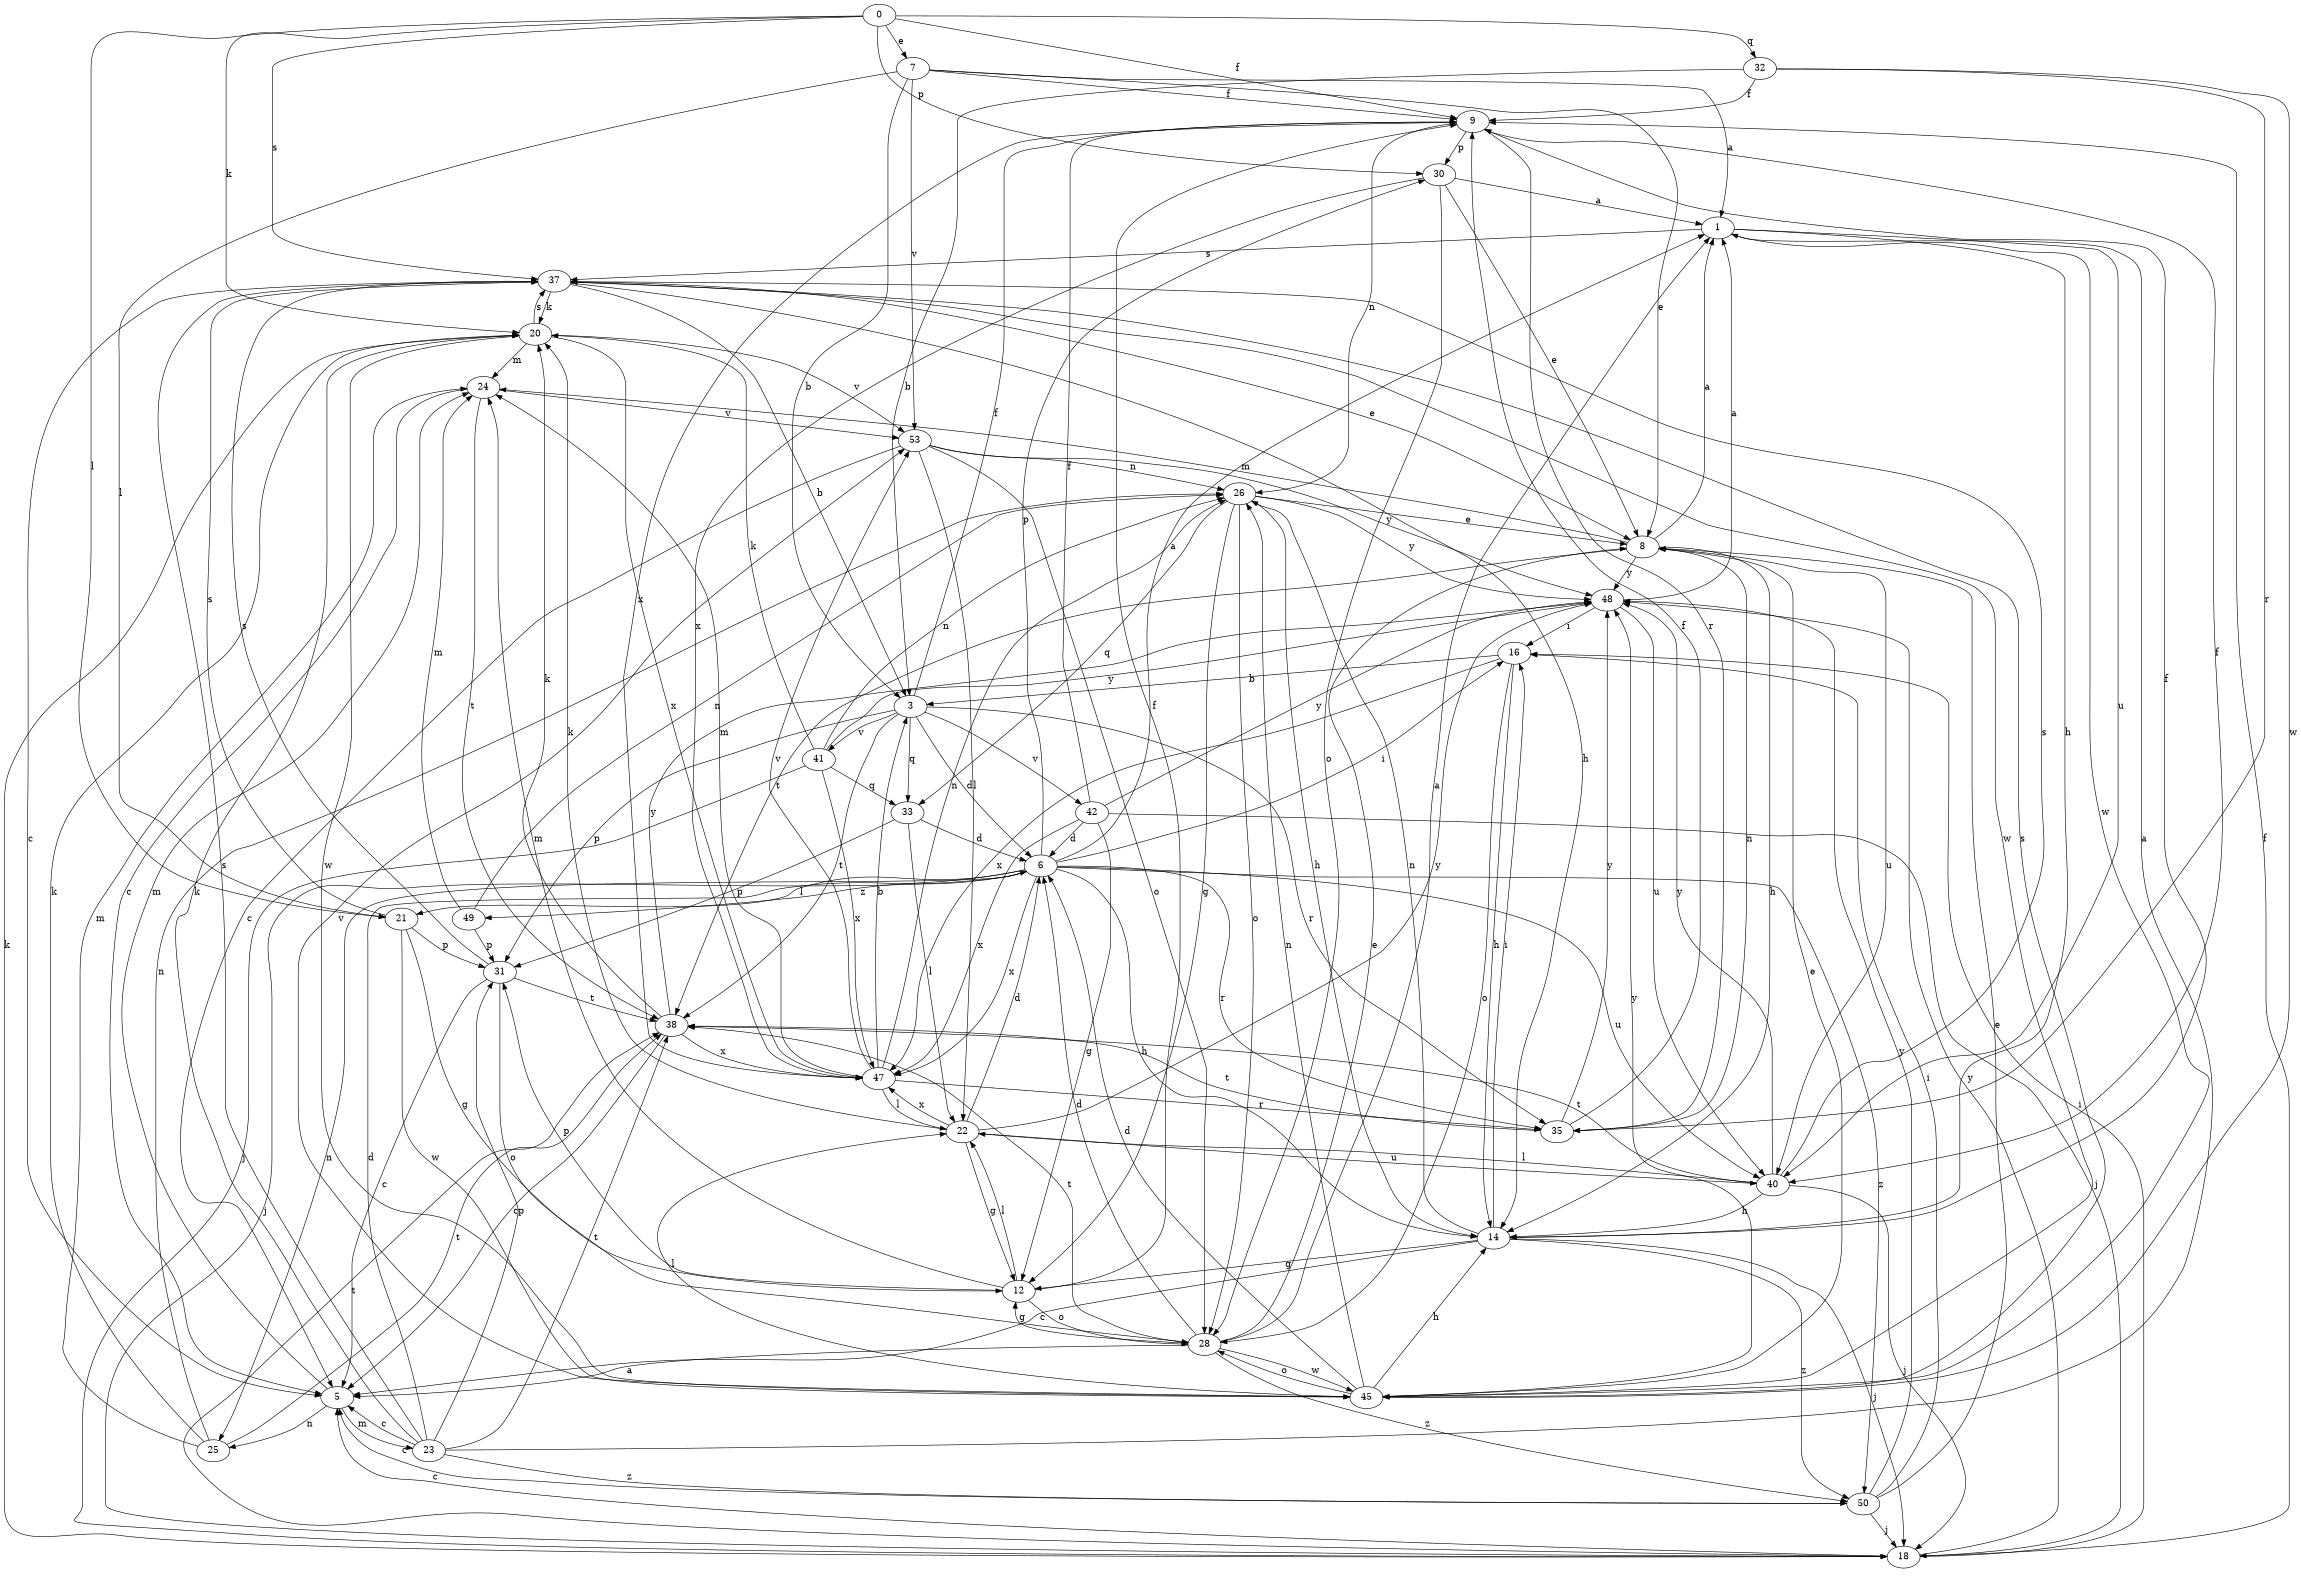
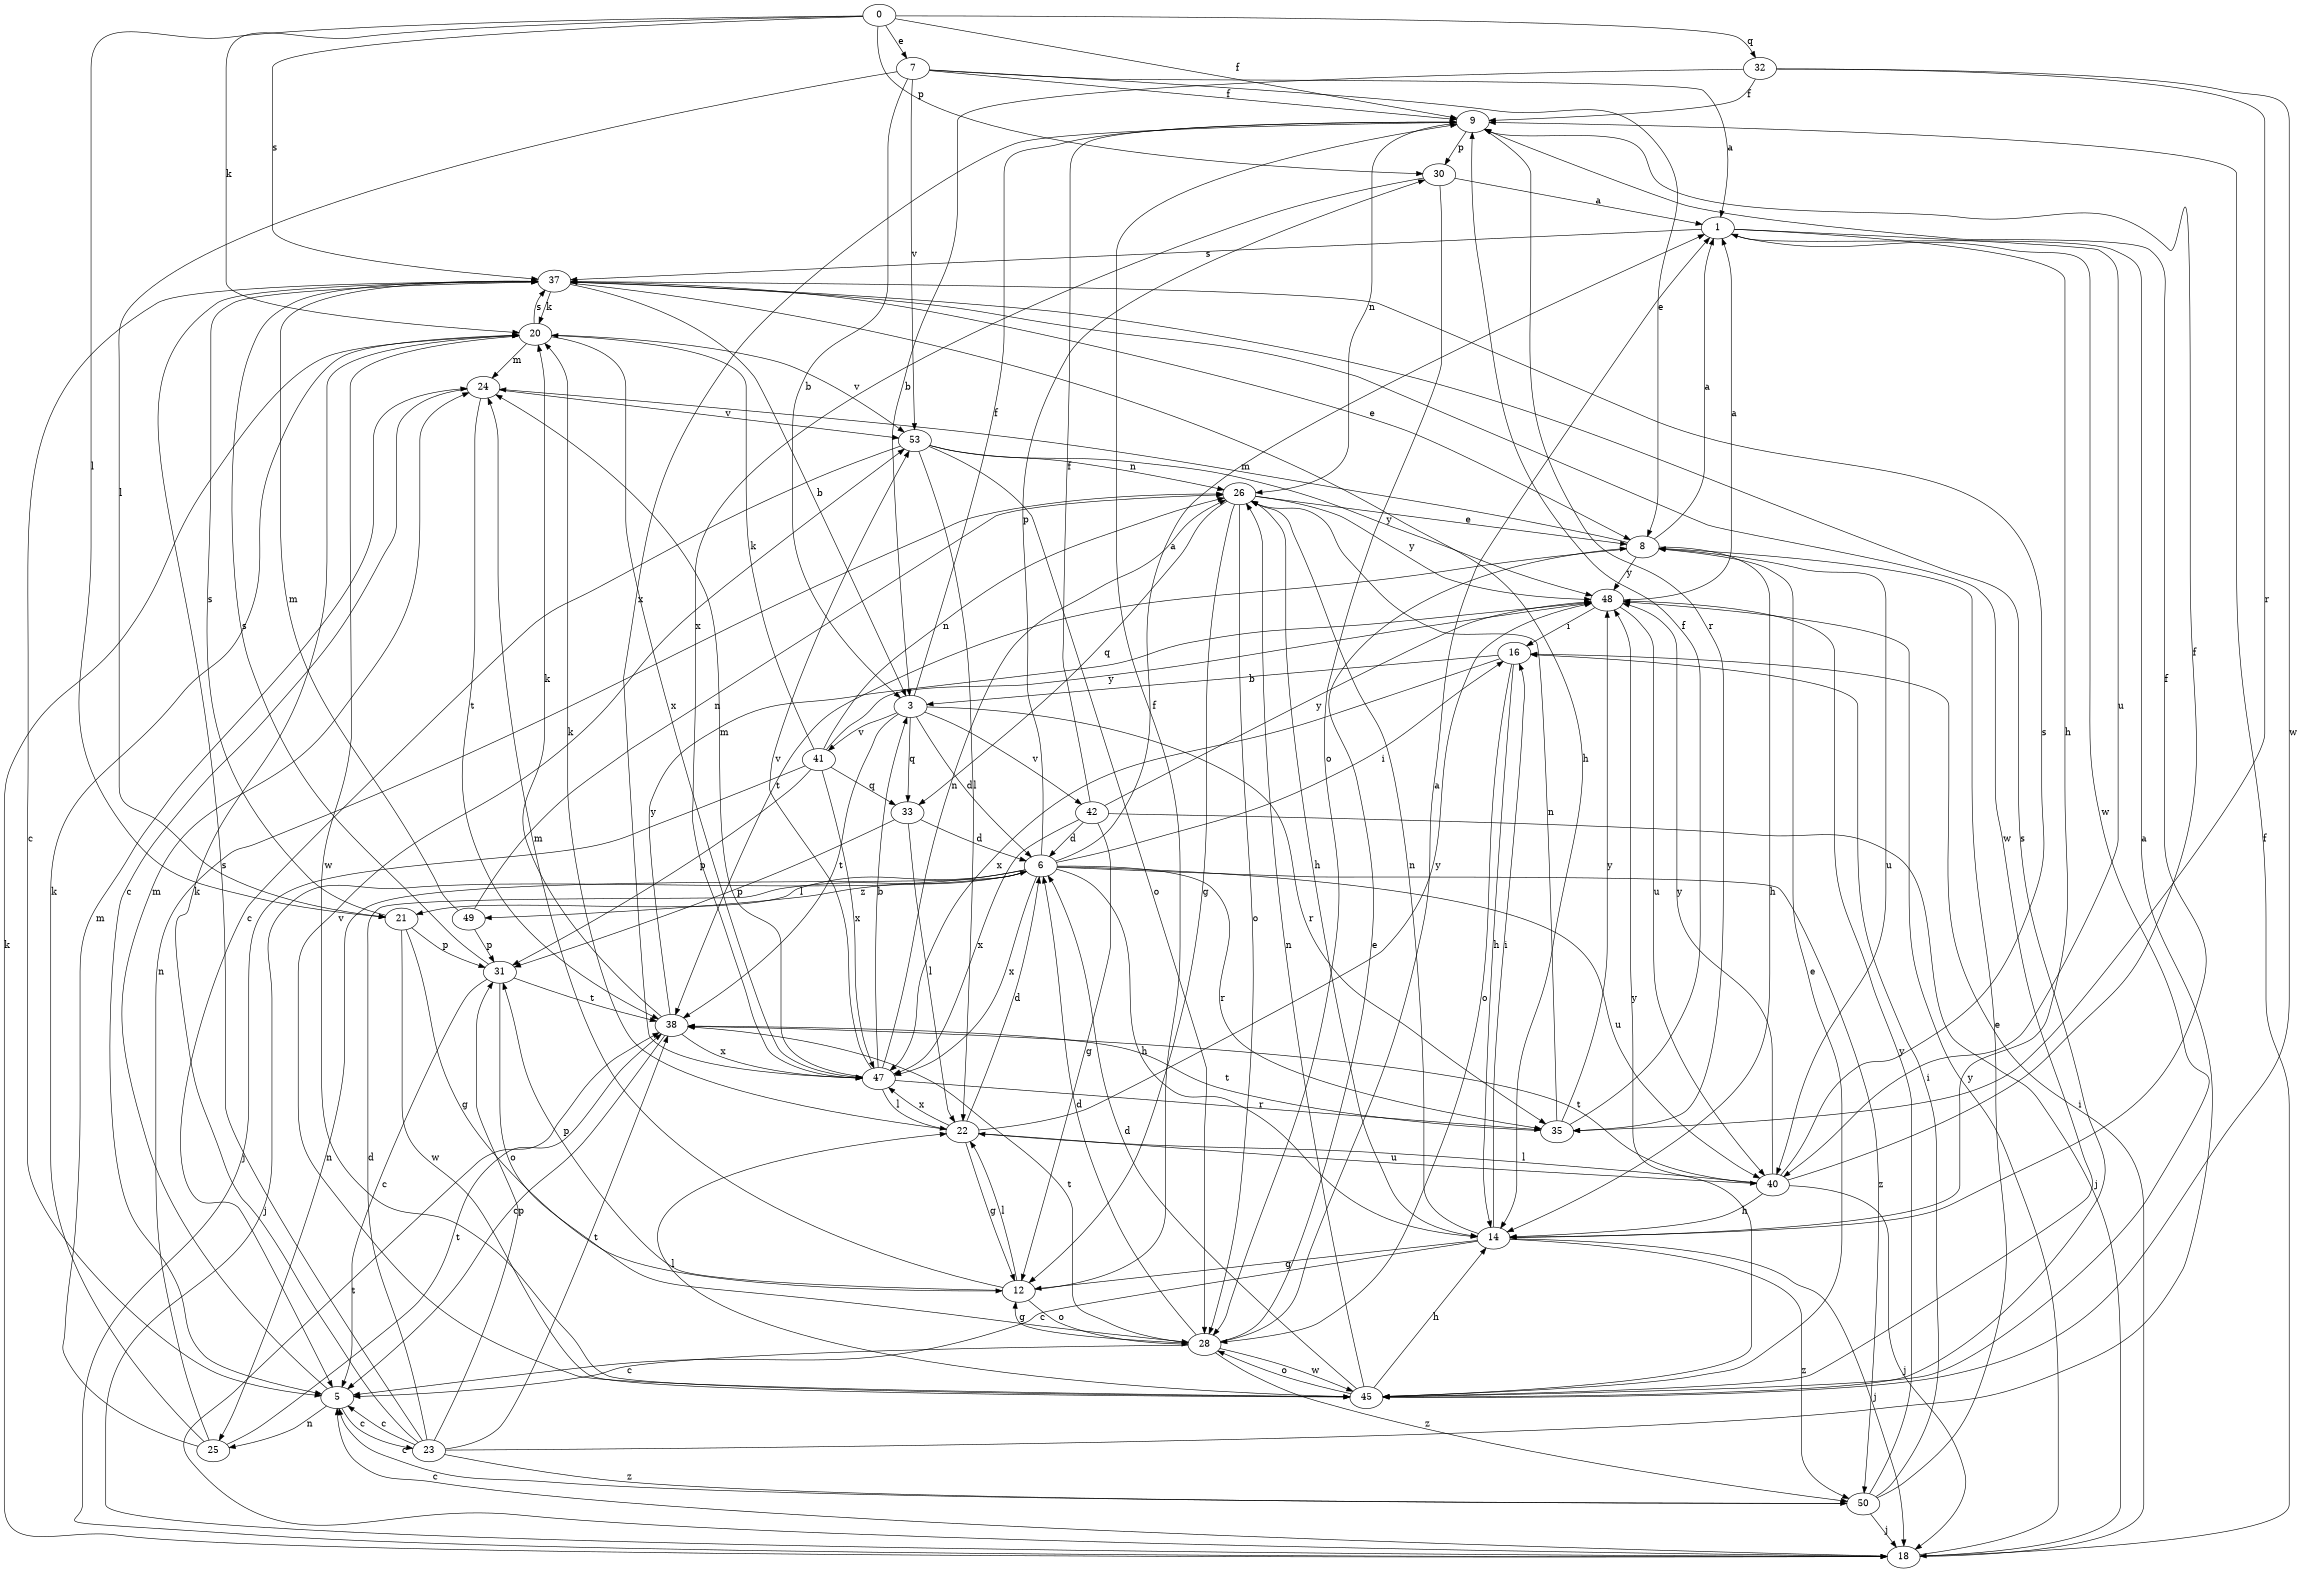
(1545, 355) -> none
(2213, 489) -> (2190, 418)
(432, 654) -> (280, 512)
(676, 773) -> (670, 874)
(1747, 873) -> (1543, 715)
(629, 1371) -> (629, 1371)
(362, 1424) -> (362, 1424)
